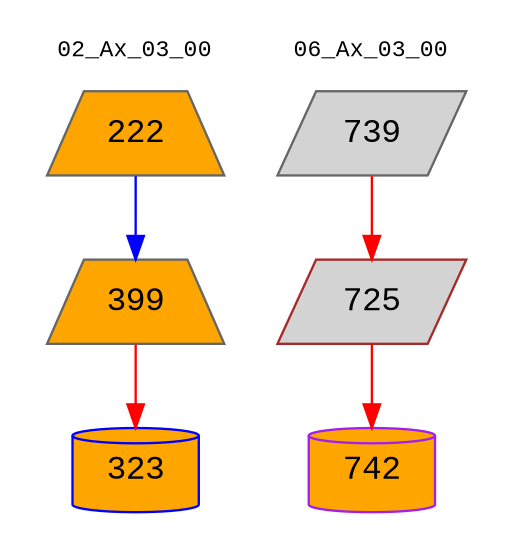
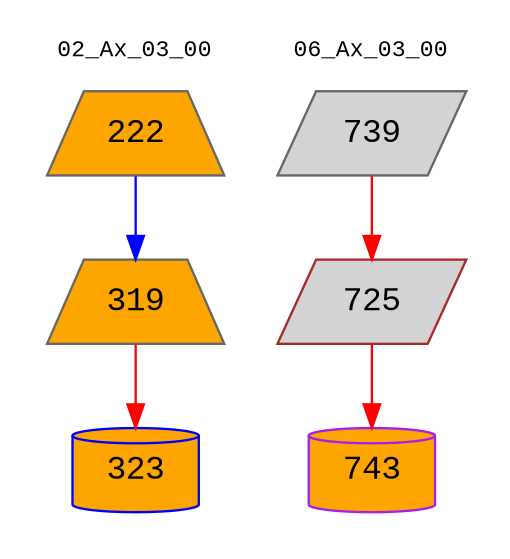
(136, 302) -> (136, 302)
(372, 470) -> (372, 470)
